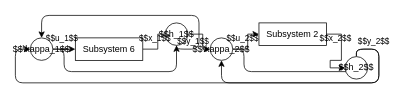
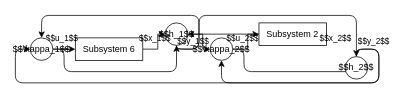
none -> (291, 15)
(159, 34) -> (158, 35)
(342, 53) -> (225, 34)
